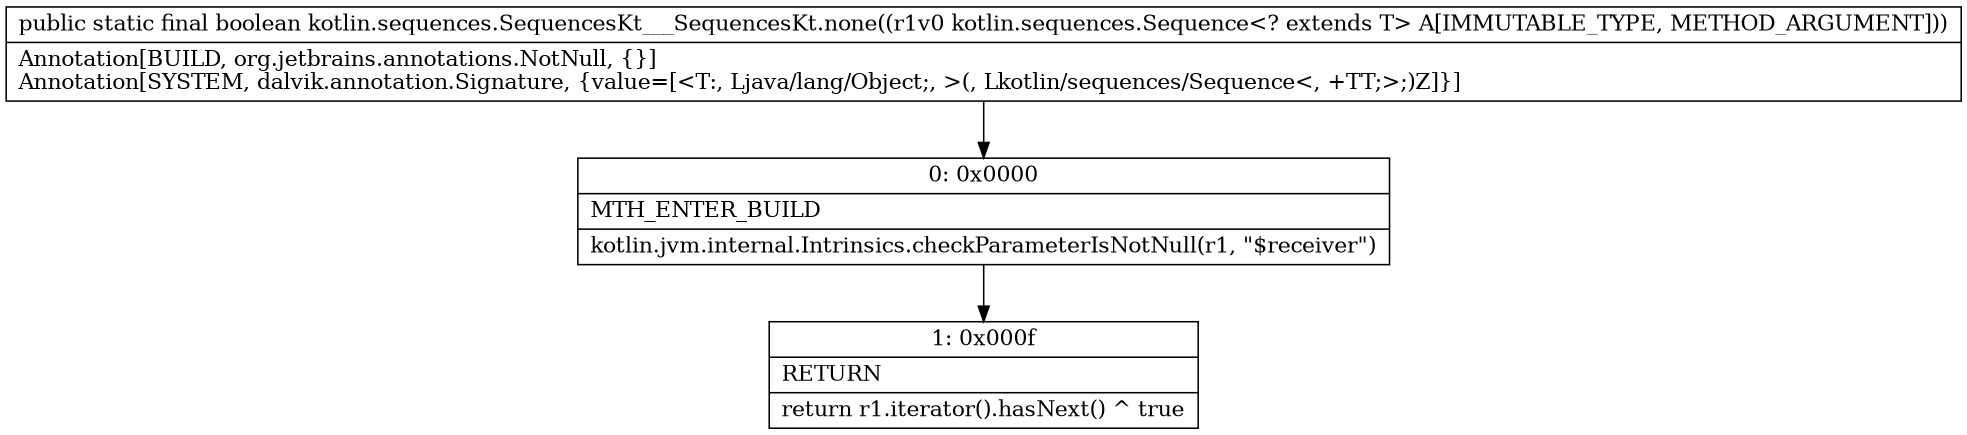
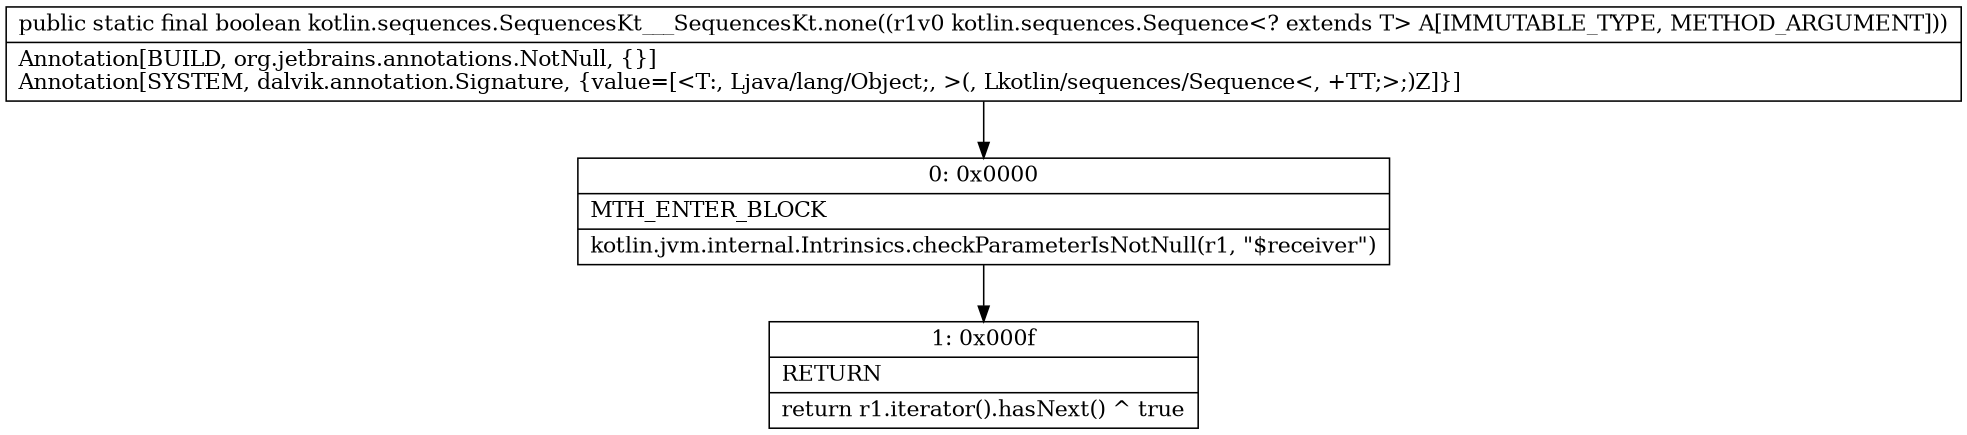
(706, 211) -> (709, 211)
